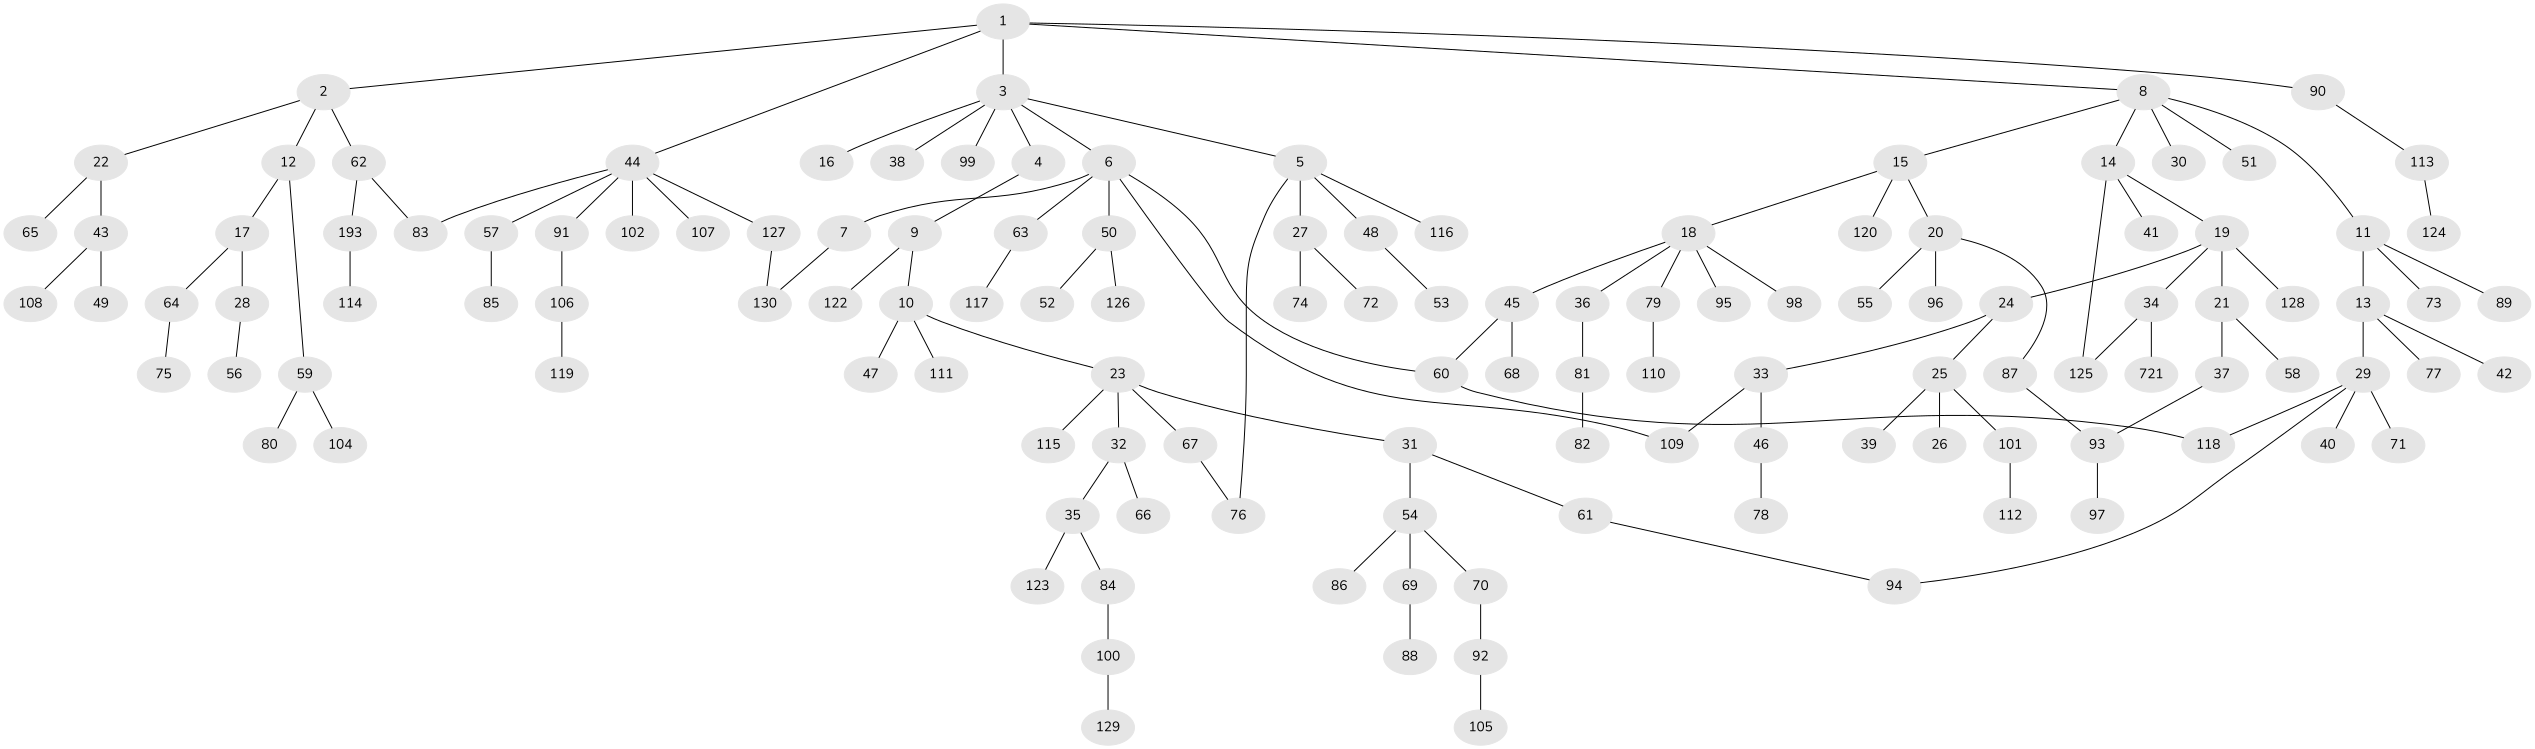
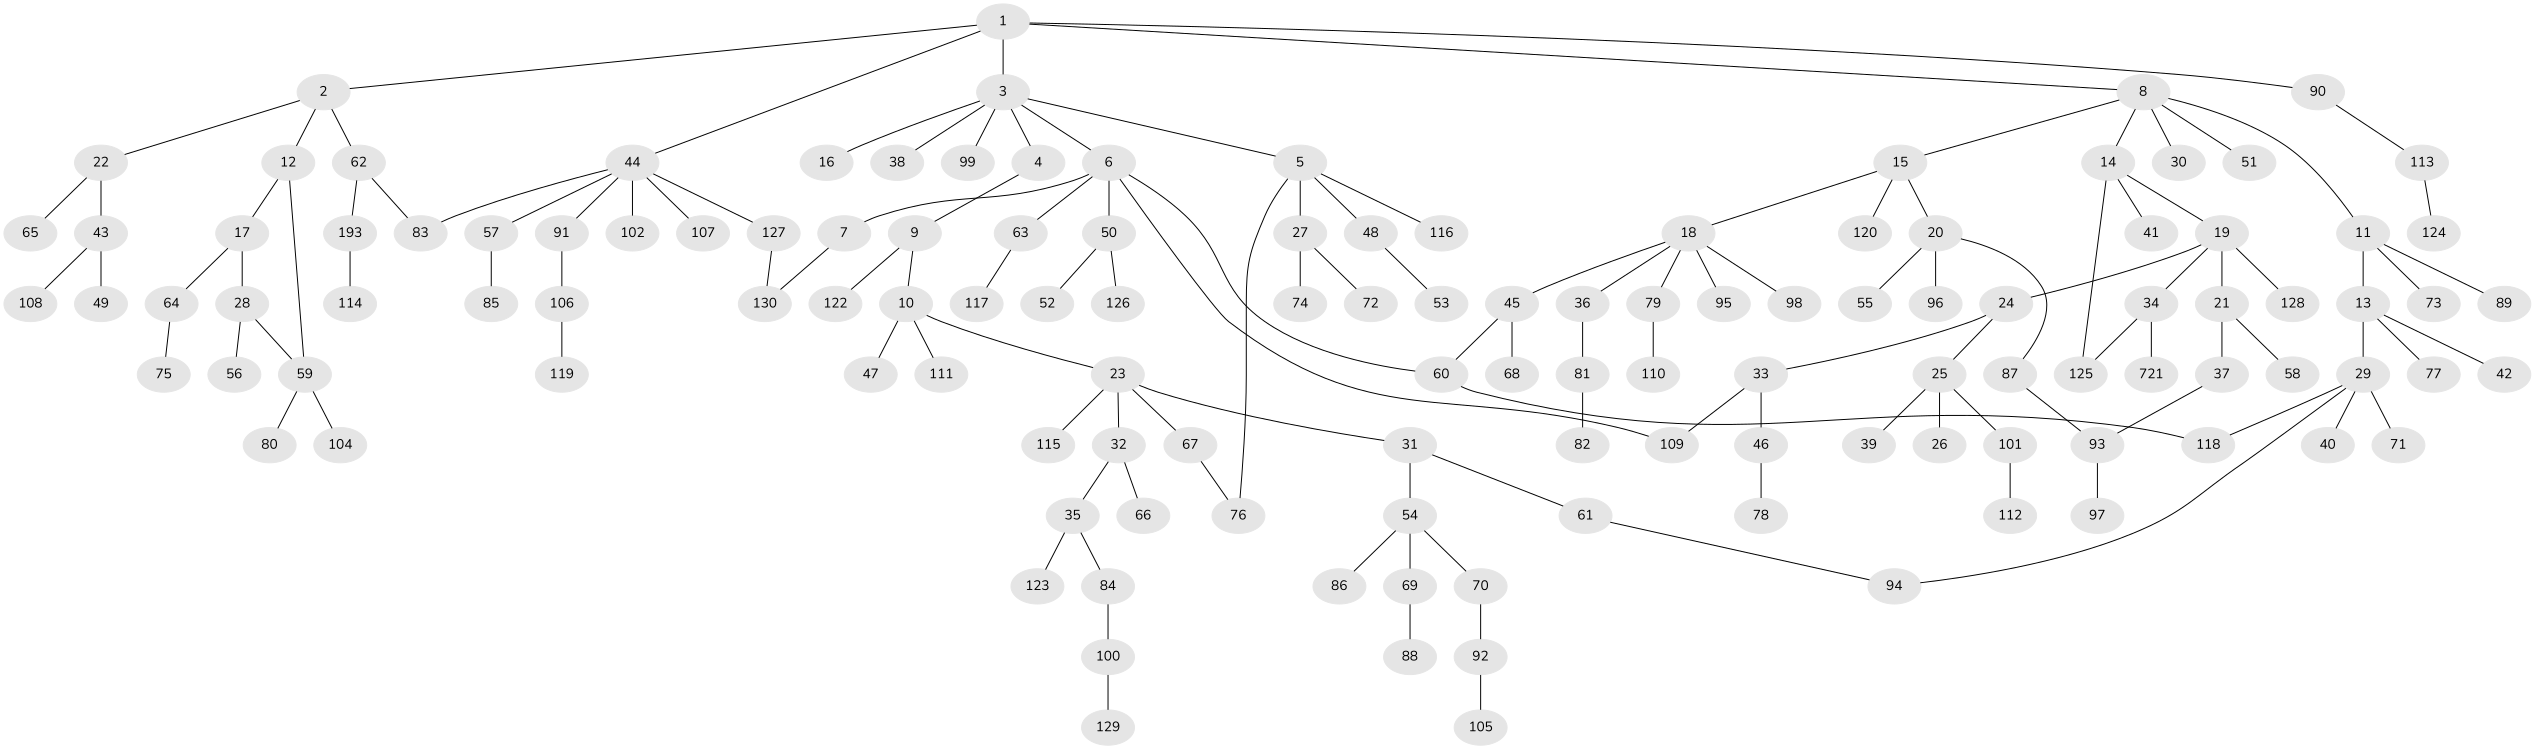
none -> (274, 339)
